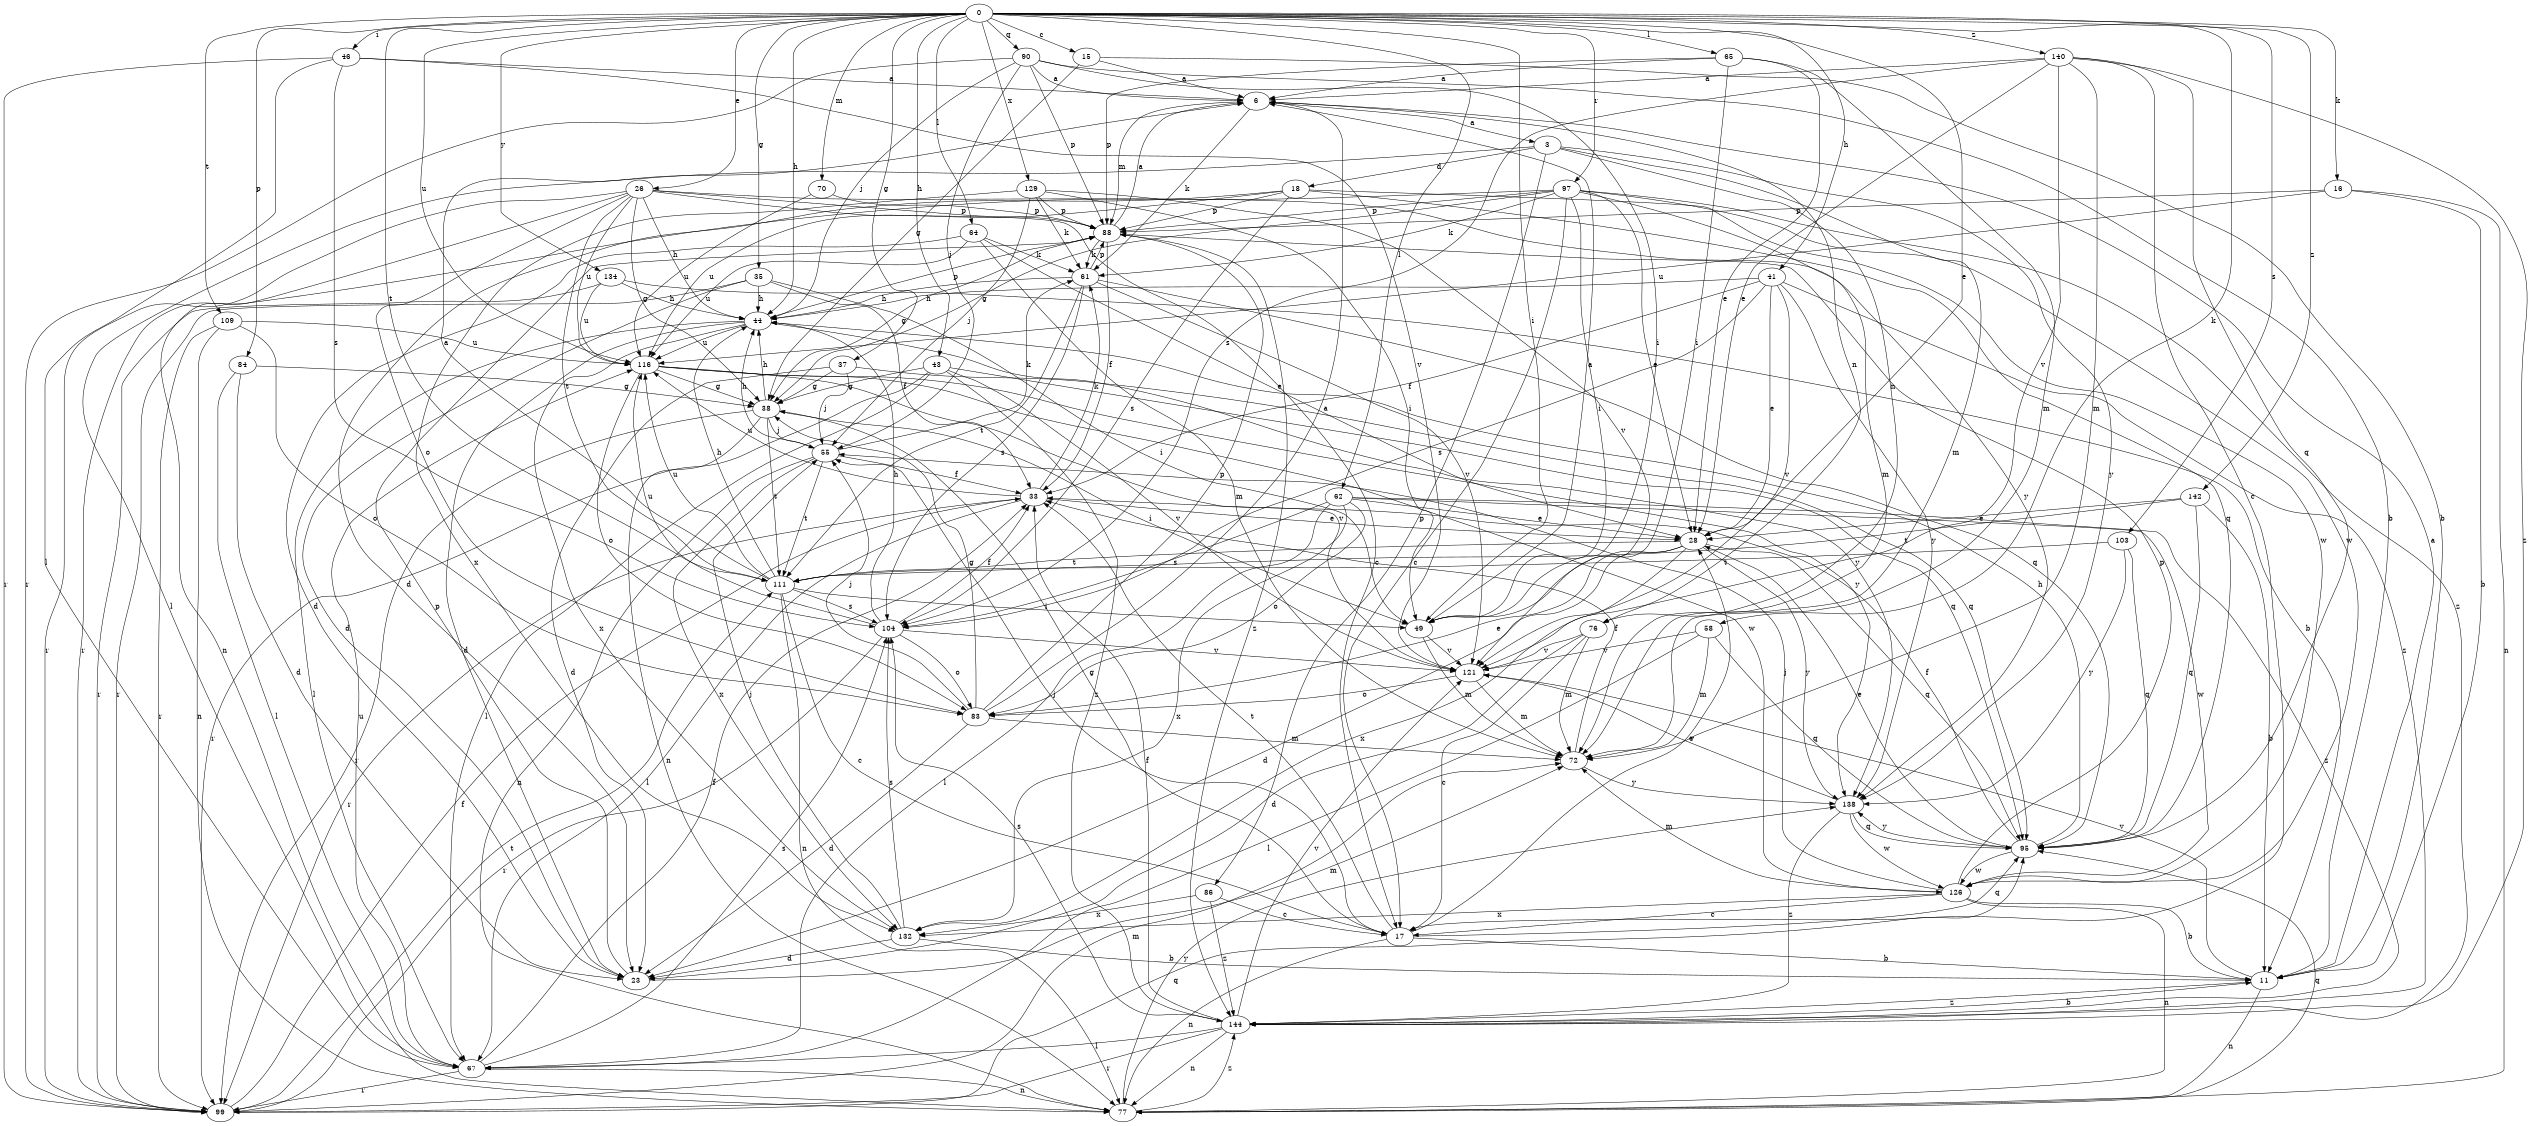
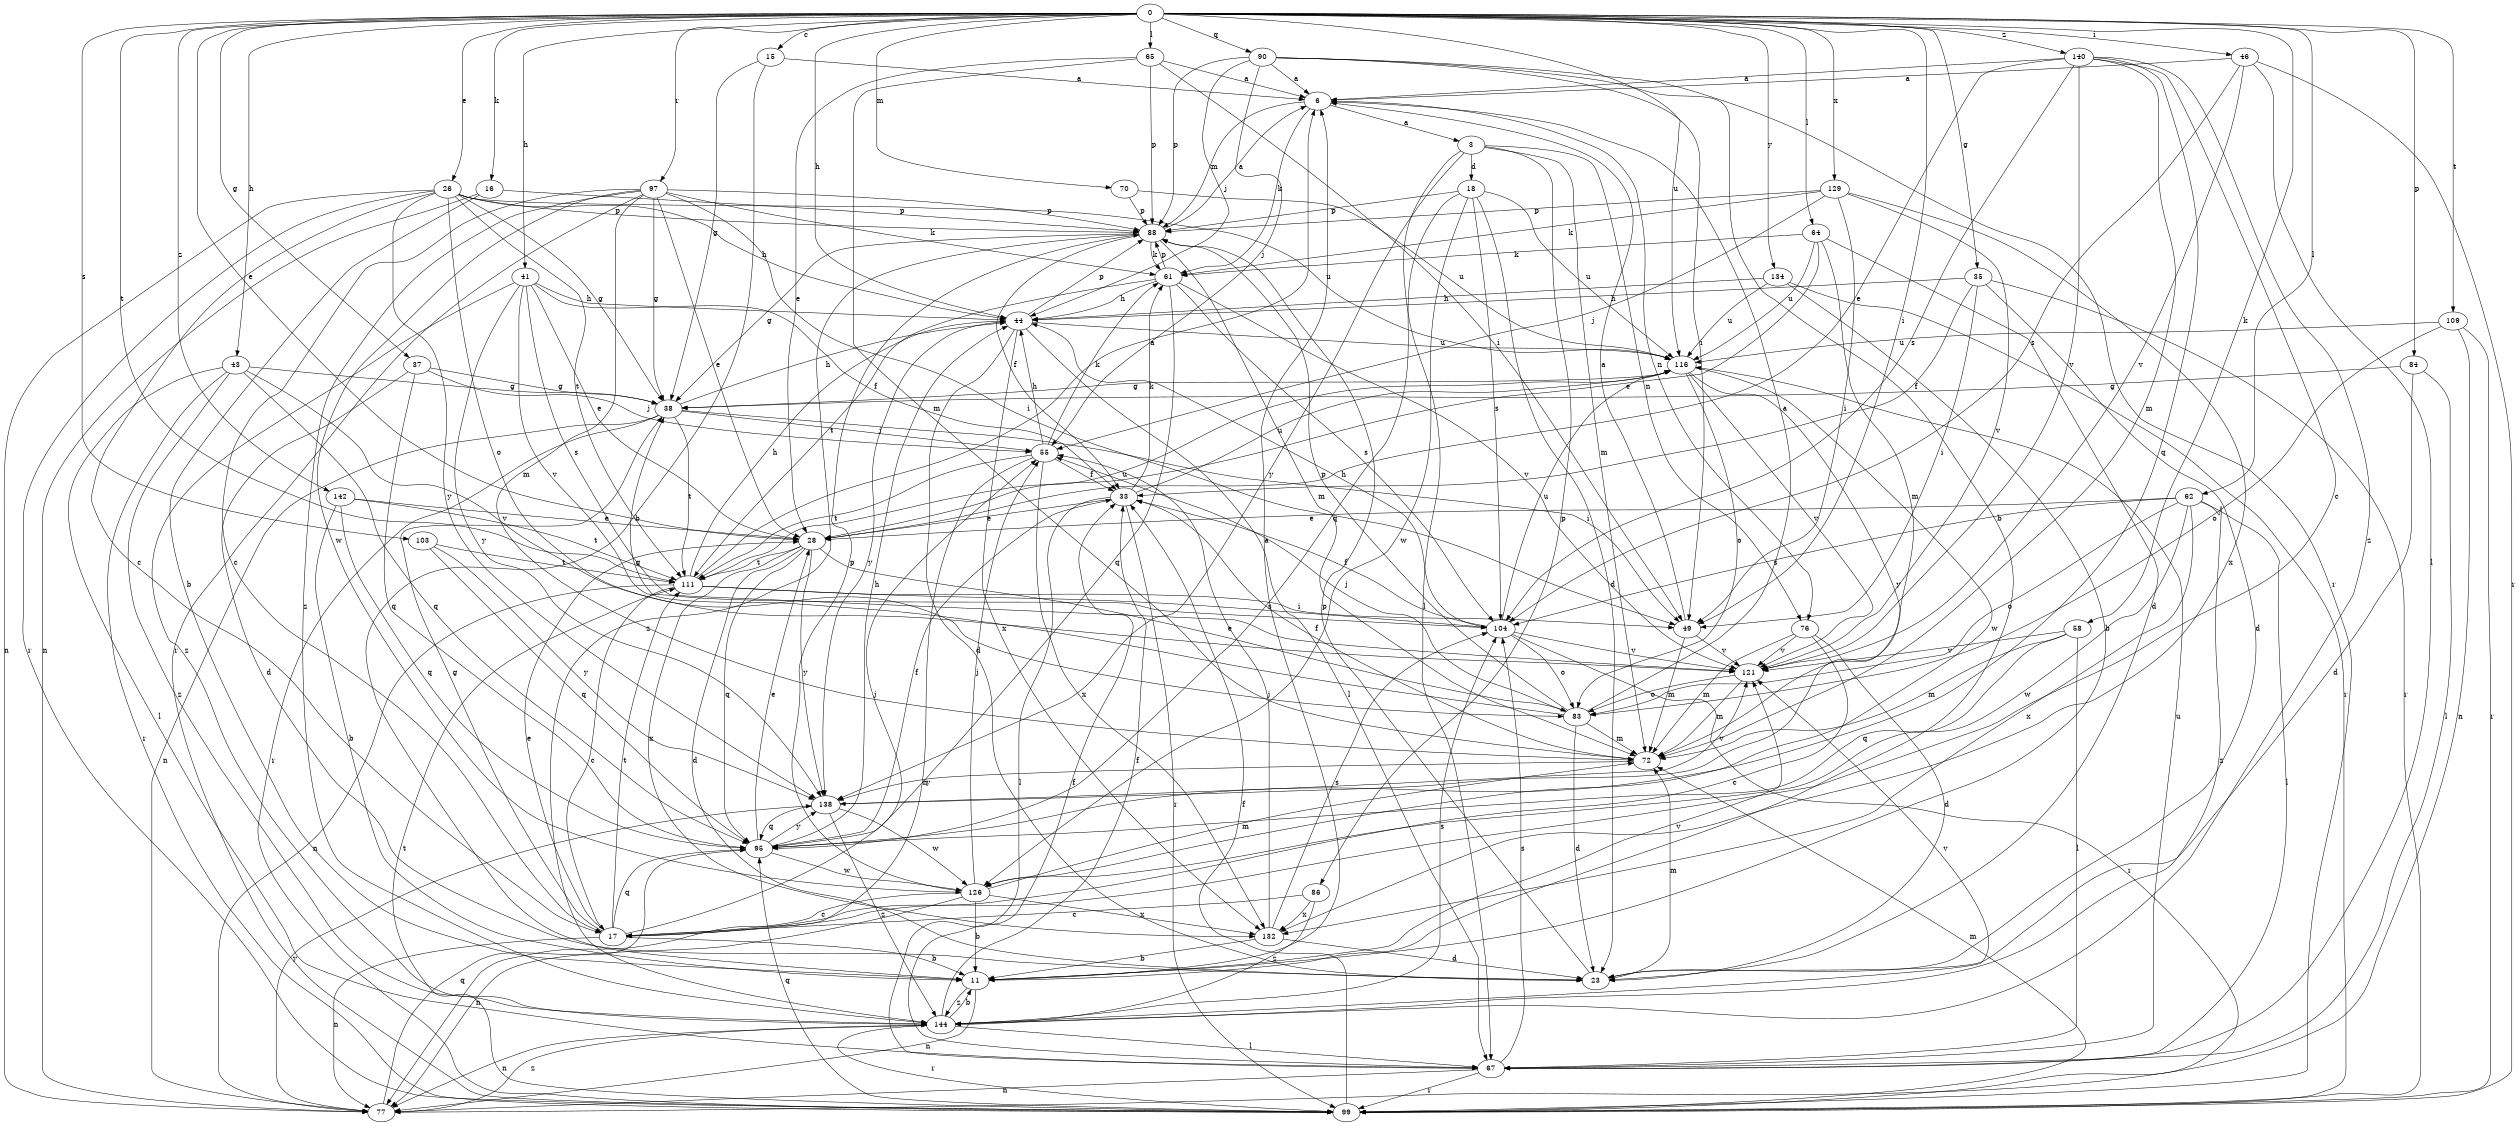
(1537, 281) -> none
none -> (1324, 564)
(1231, 709) -> (623, 757)
